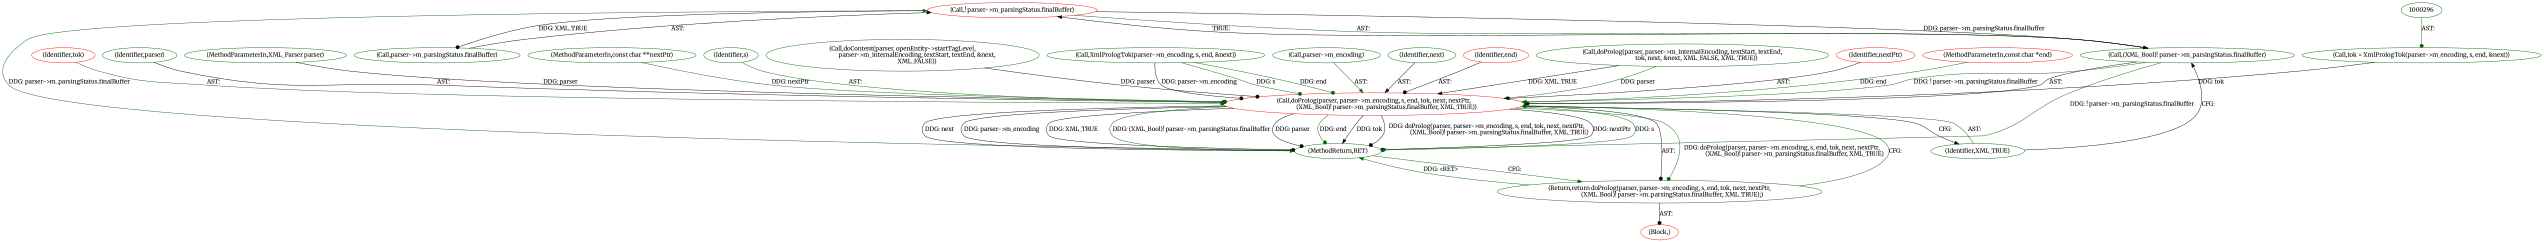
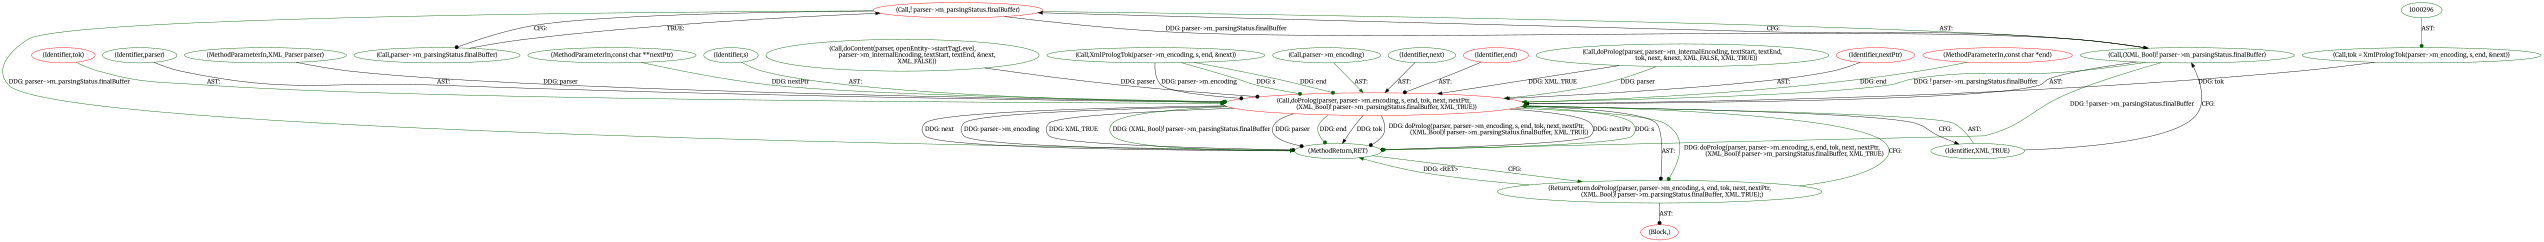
(563, 29) -> (541, 29)
(679, 29) -> (676, 29)
(1222, 29) -> (1774, 29)
(174, 113) -> (196, 115)
